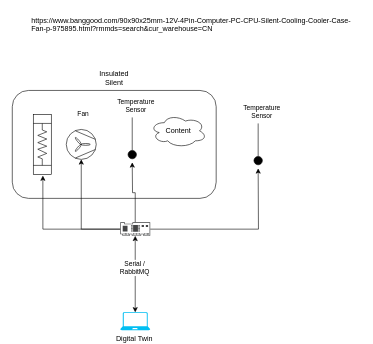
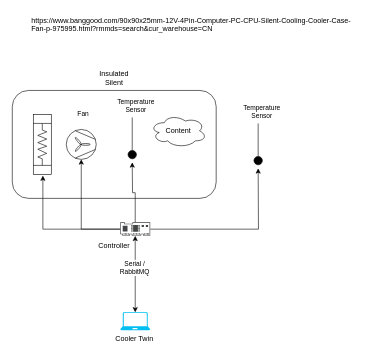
(196, 25) -> (196, 25)
none -> (114, 246)
(136, 339) -> (136, 339)
